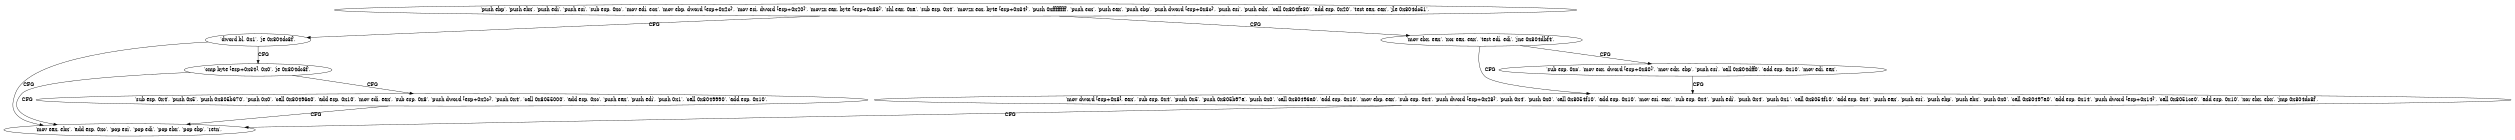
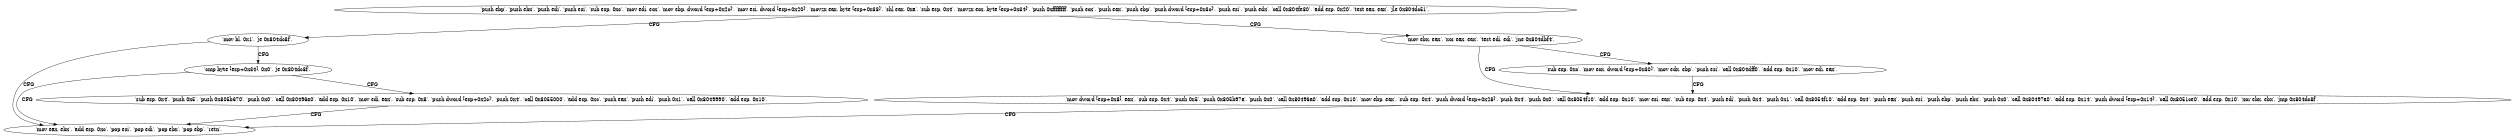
(258, 40) -> (258, 40)
